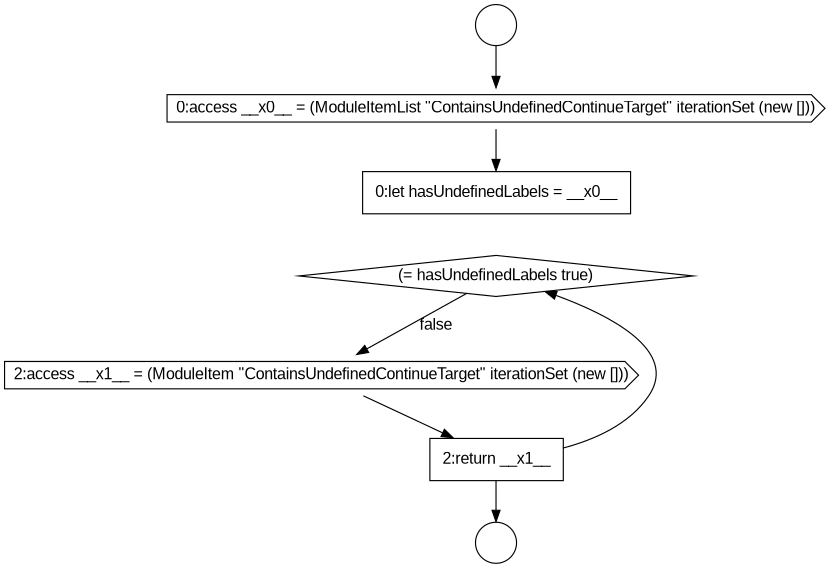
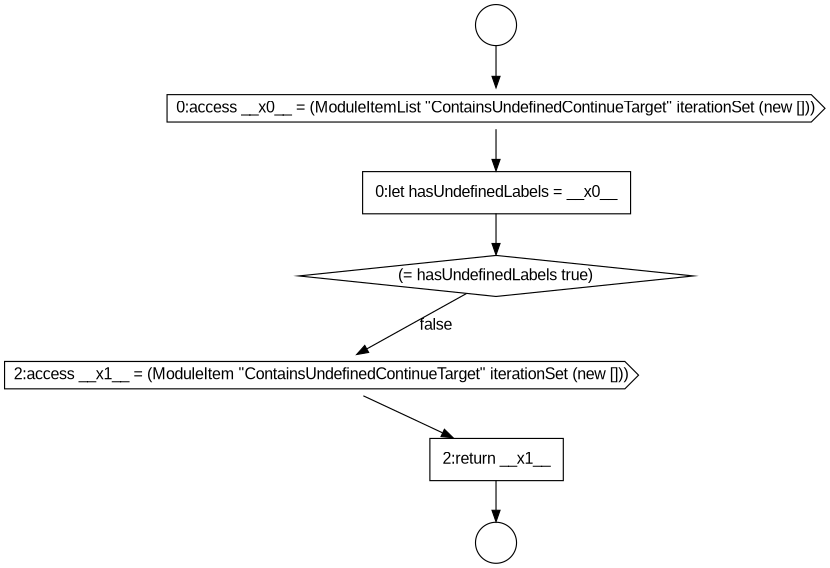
(655, 370) -> (496, 228)
